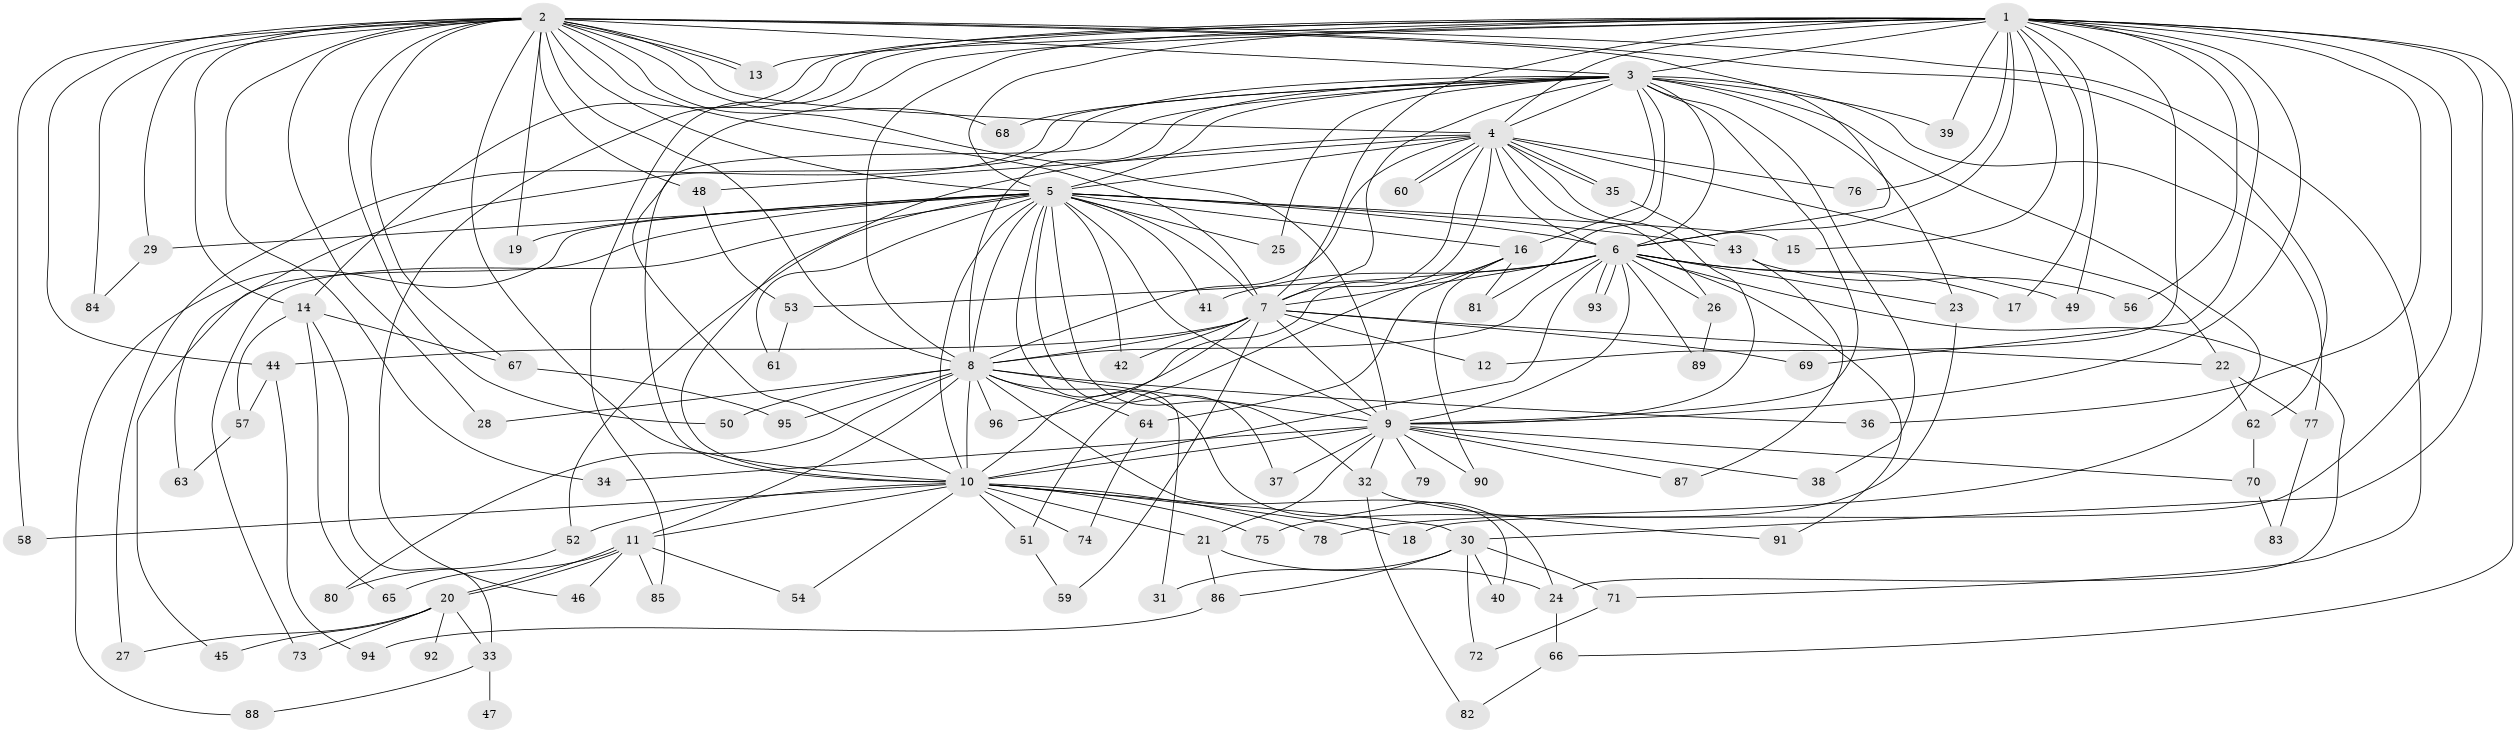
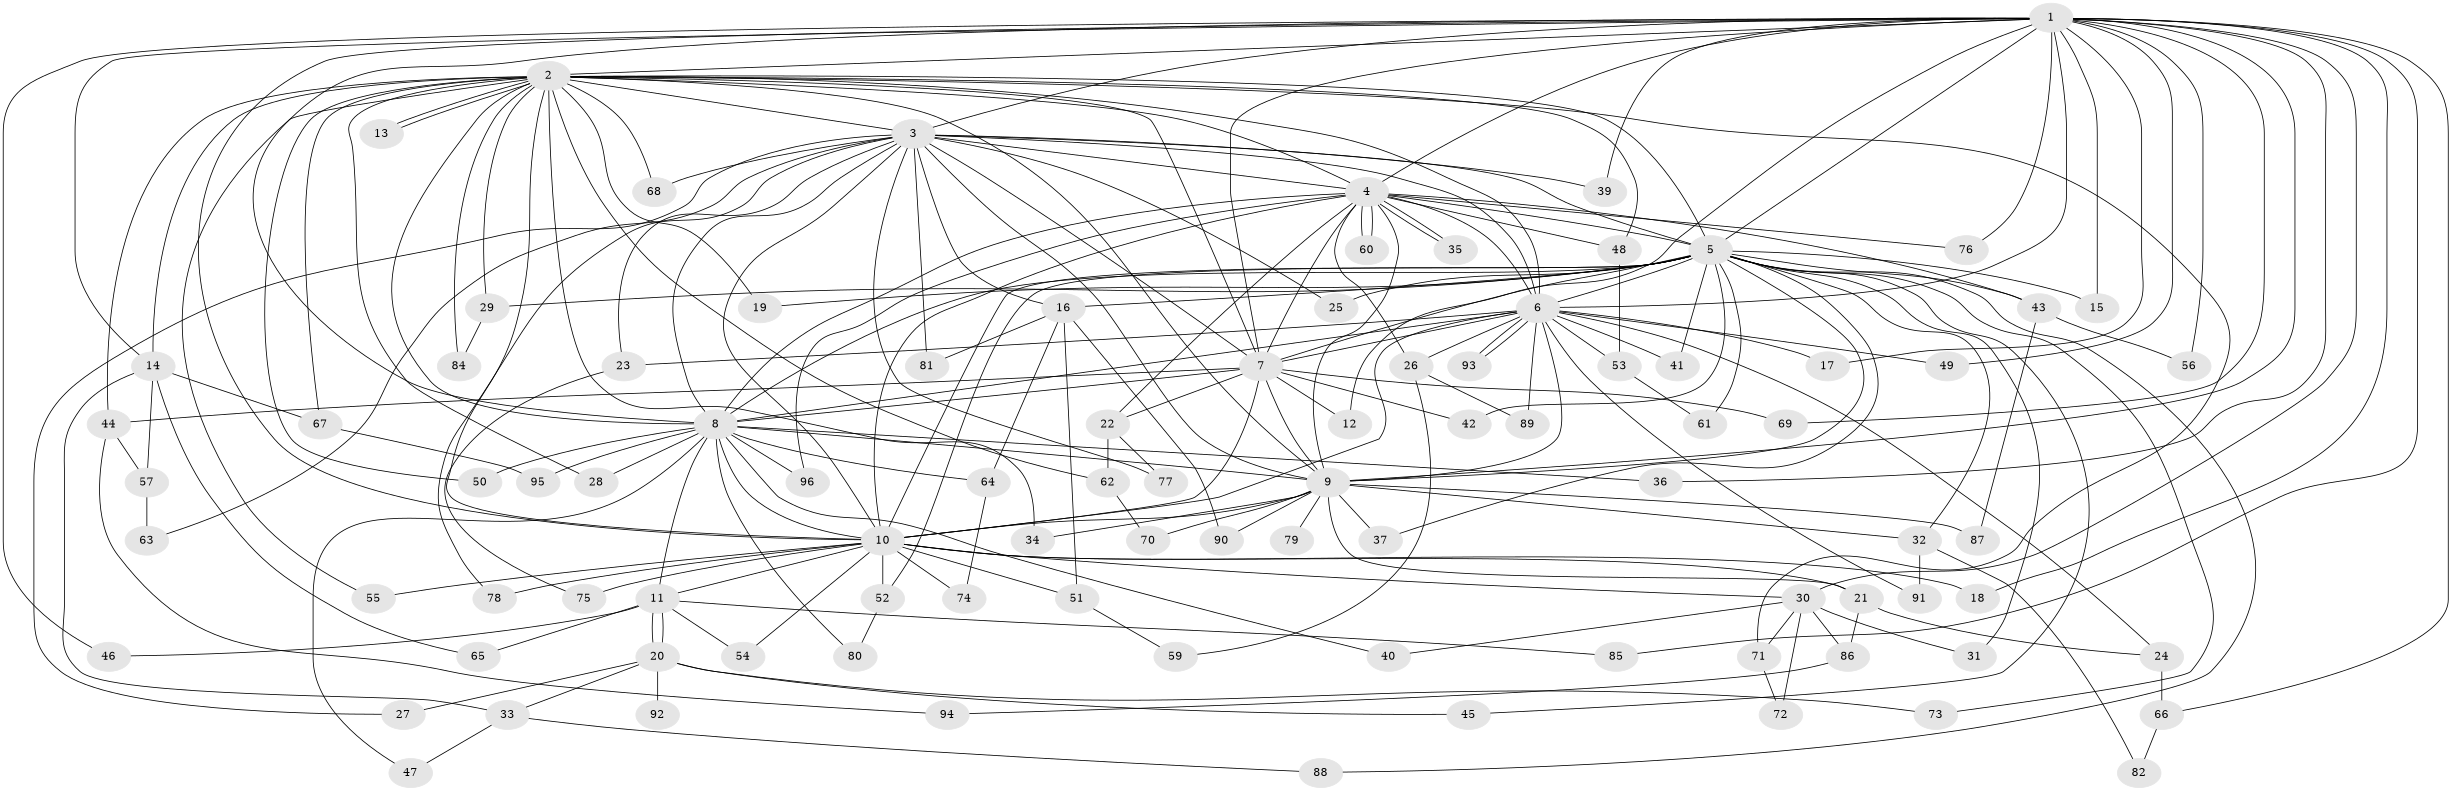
(1075, 41) -> (1264, 48)
(1674, 221) -> (1756, 236)
(1167, 483) -> (1382, 586)
(1819, 483) -> none
(1250, 498) -> (397, 519)
(25, 541) -> (374, 599)
(2276, 541) -> none
